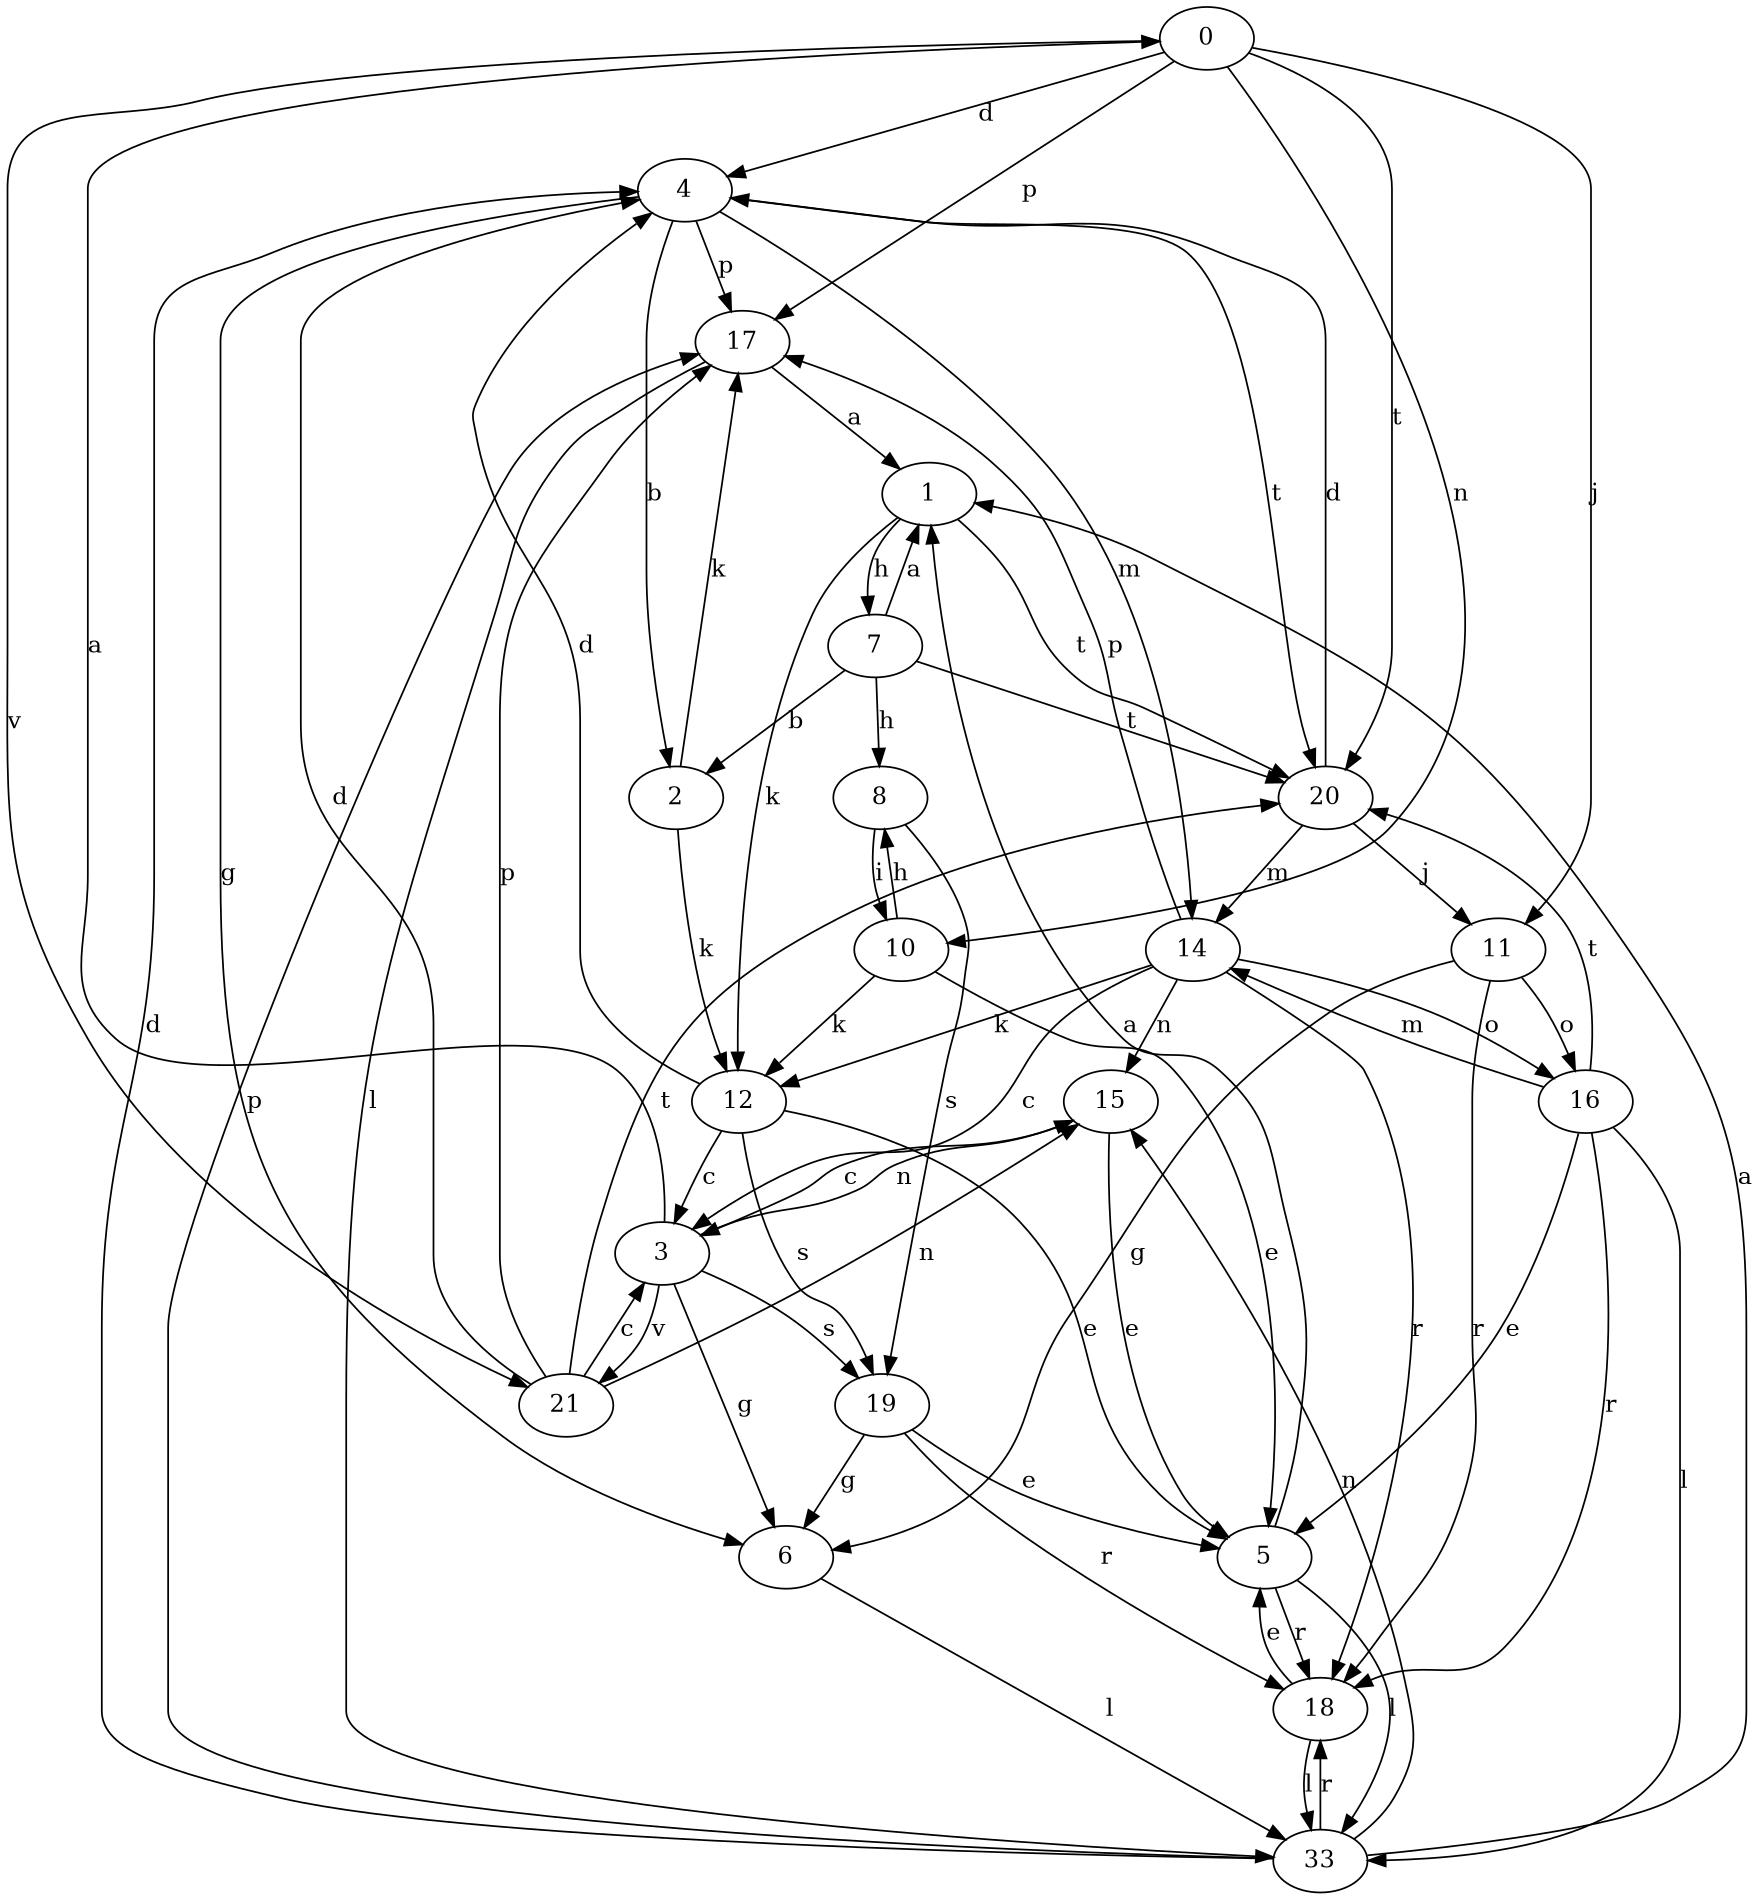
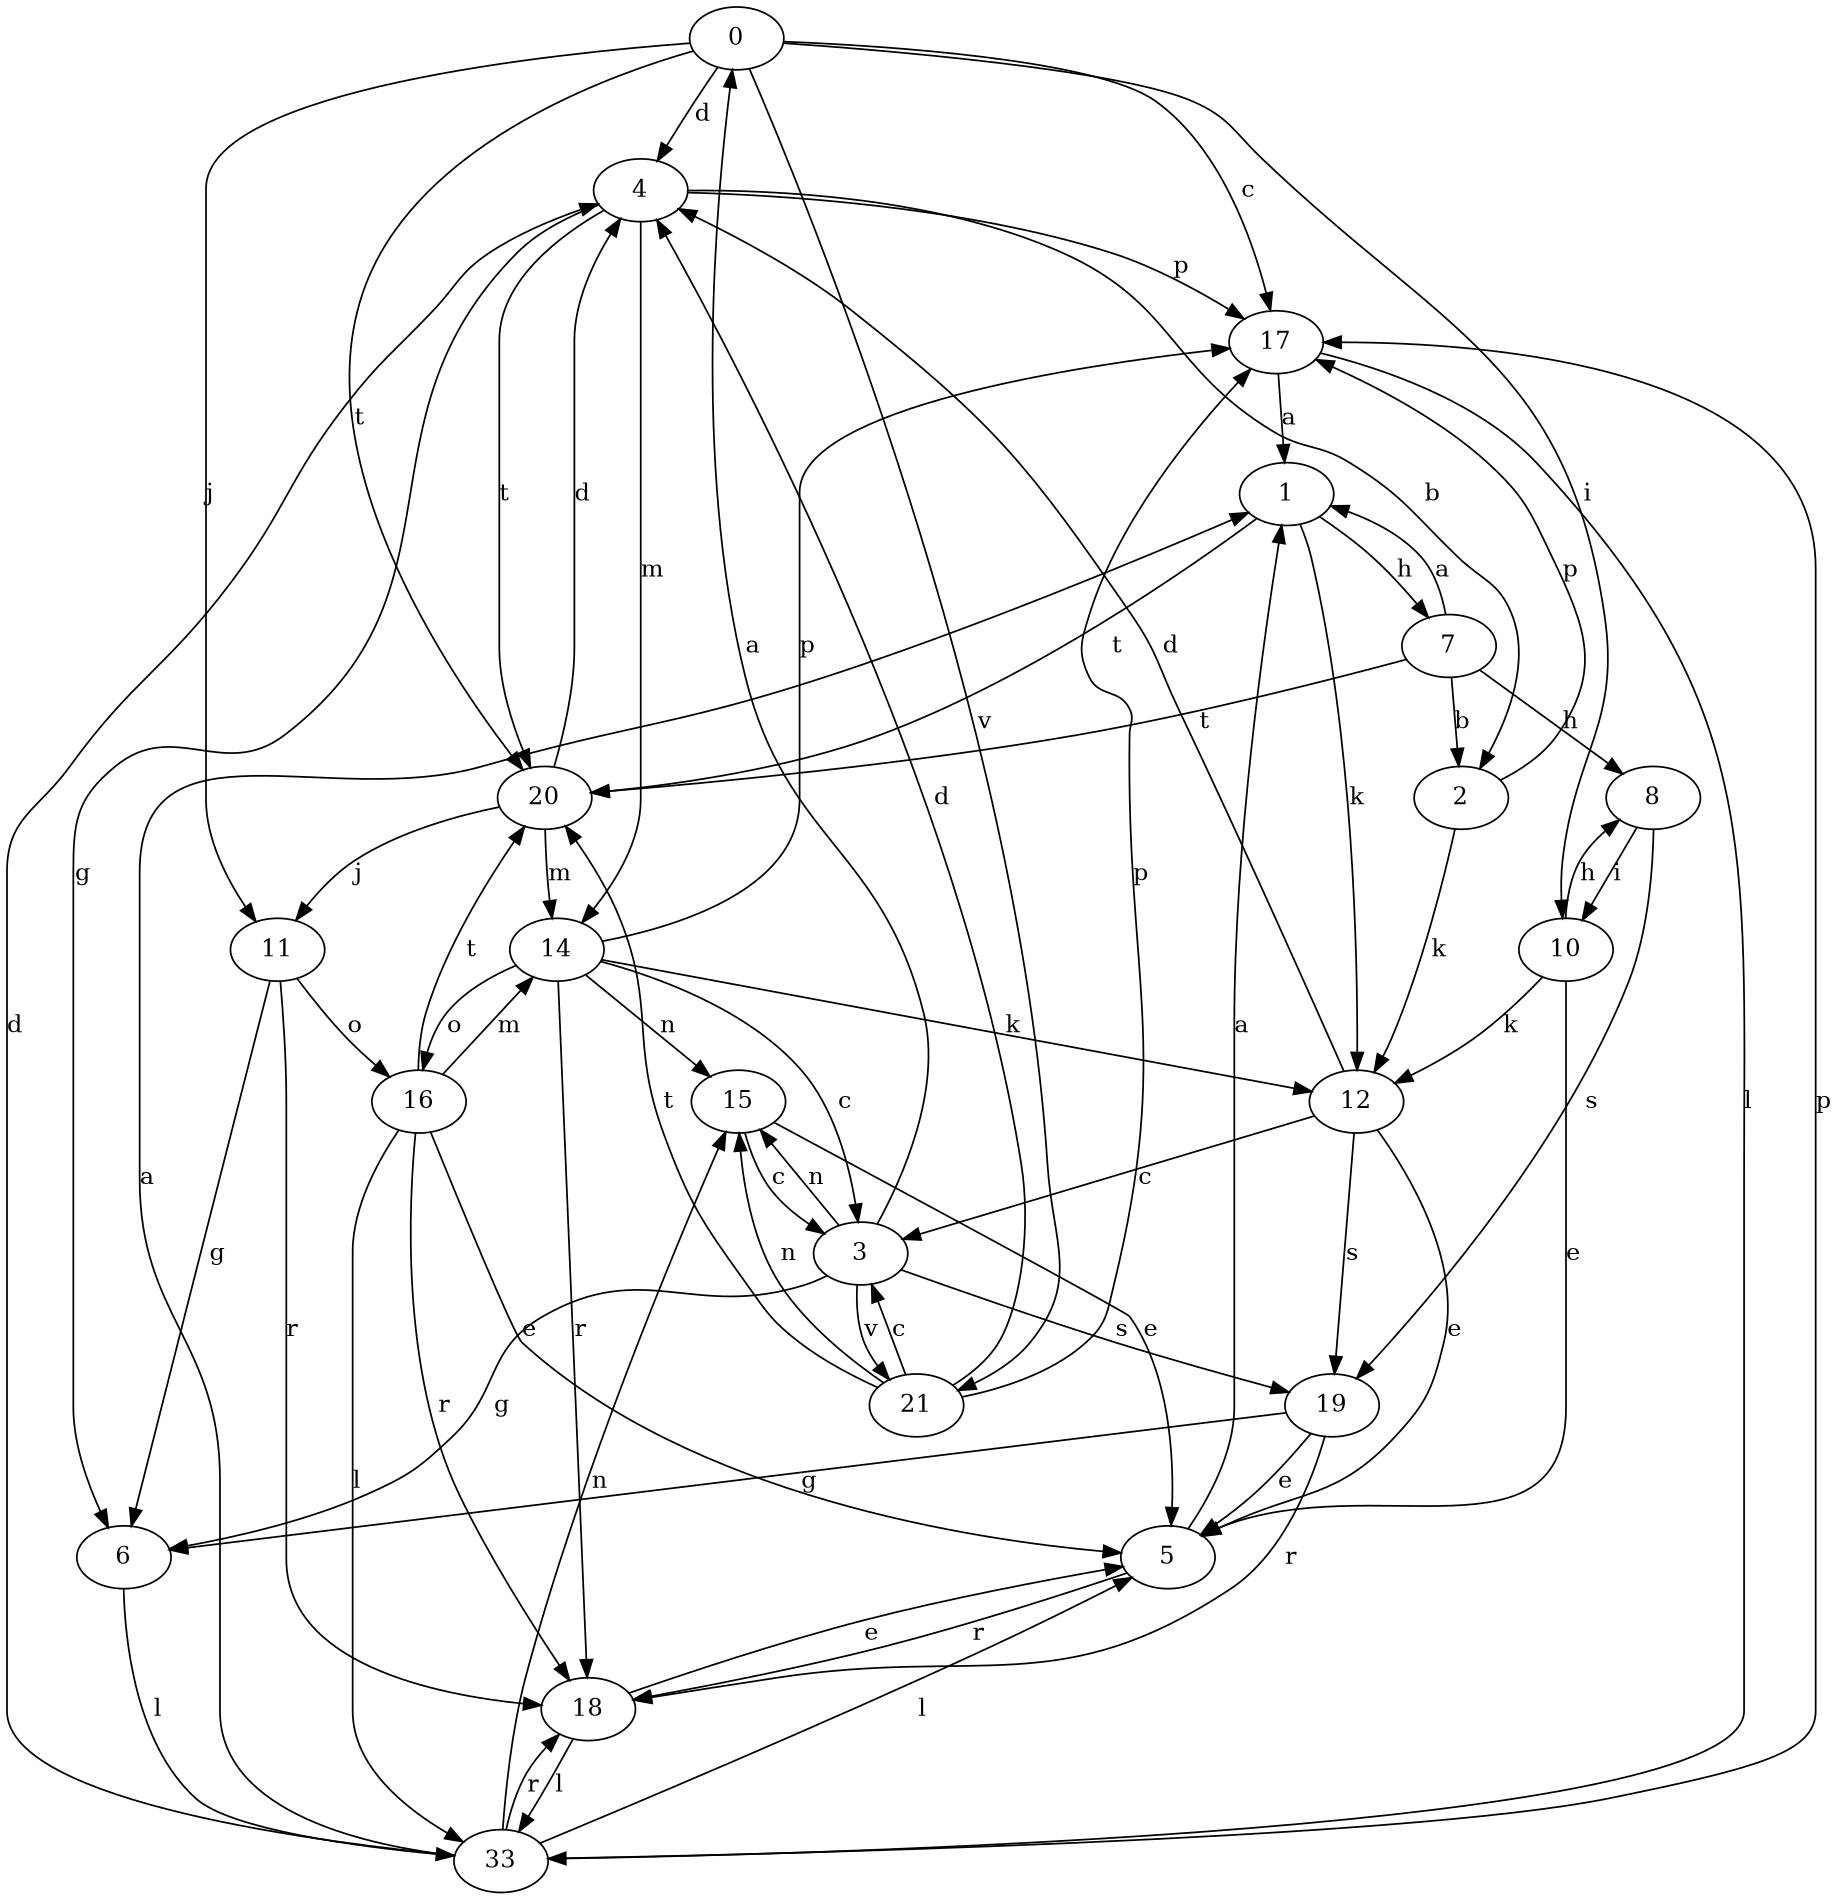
(1031, 190) -> (1248, 190)
(1462, 494) -> (1588, 494)
(719, 570) -> (1571, 570)
(1386, 1686) -> (830, 1719)
